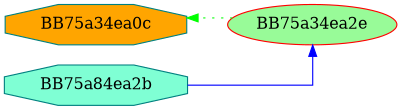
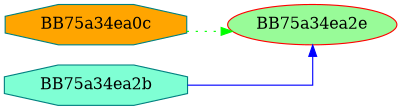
(215, 18) -> (204, 31)
(96, 85) -> (96, 85)
